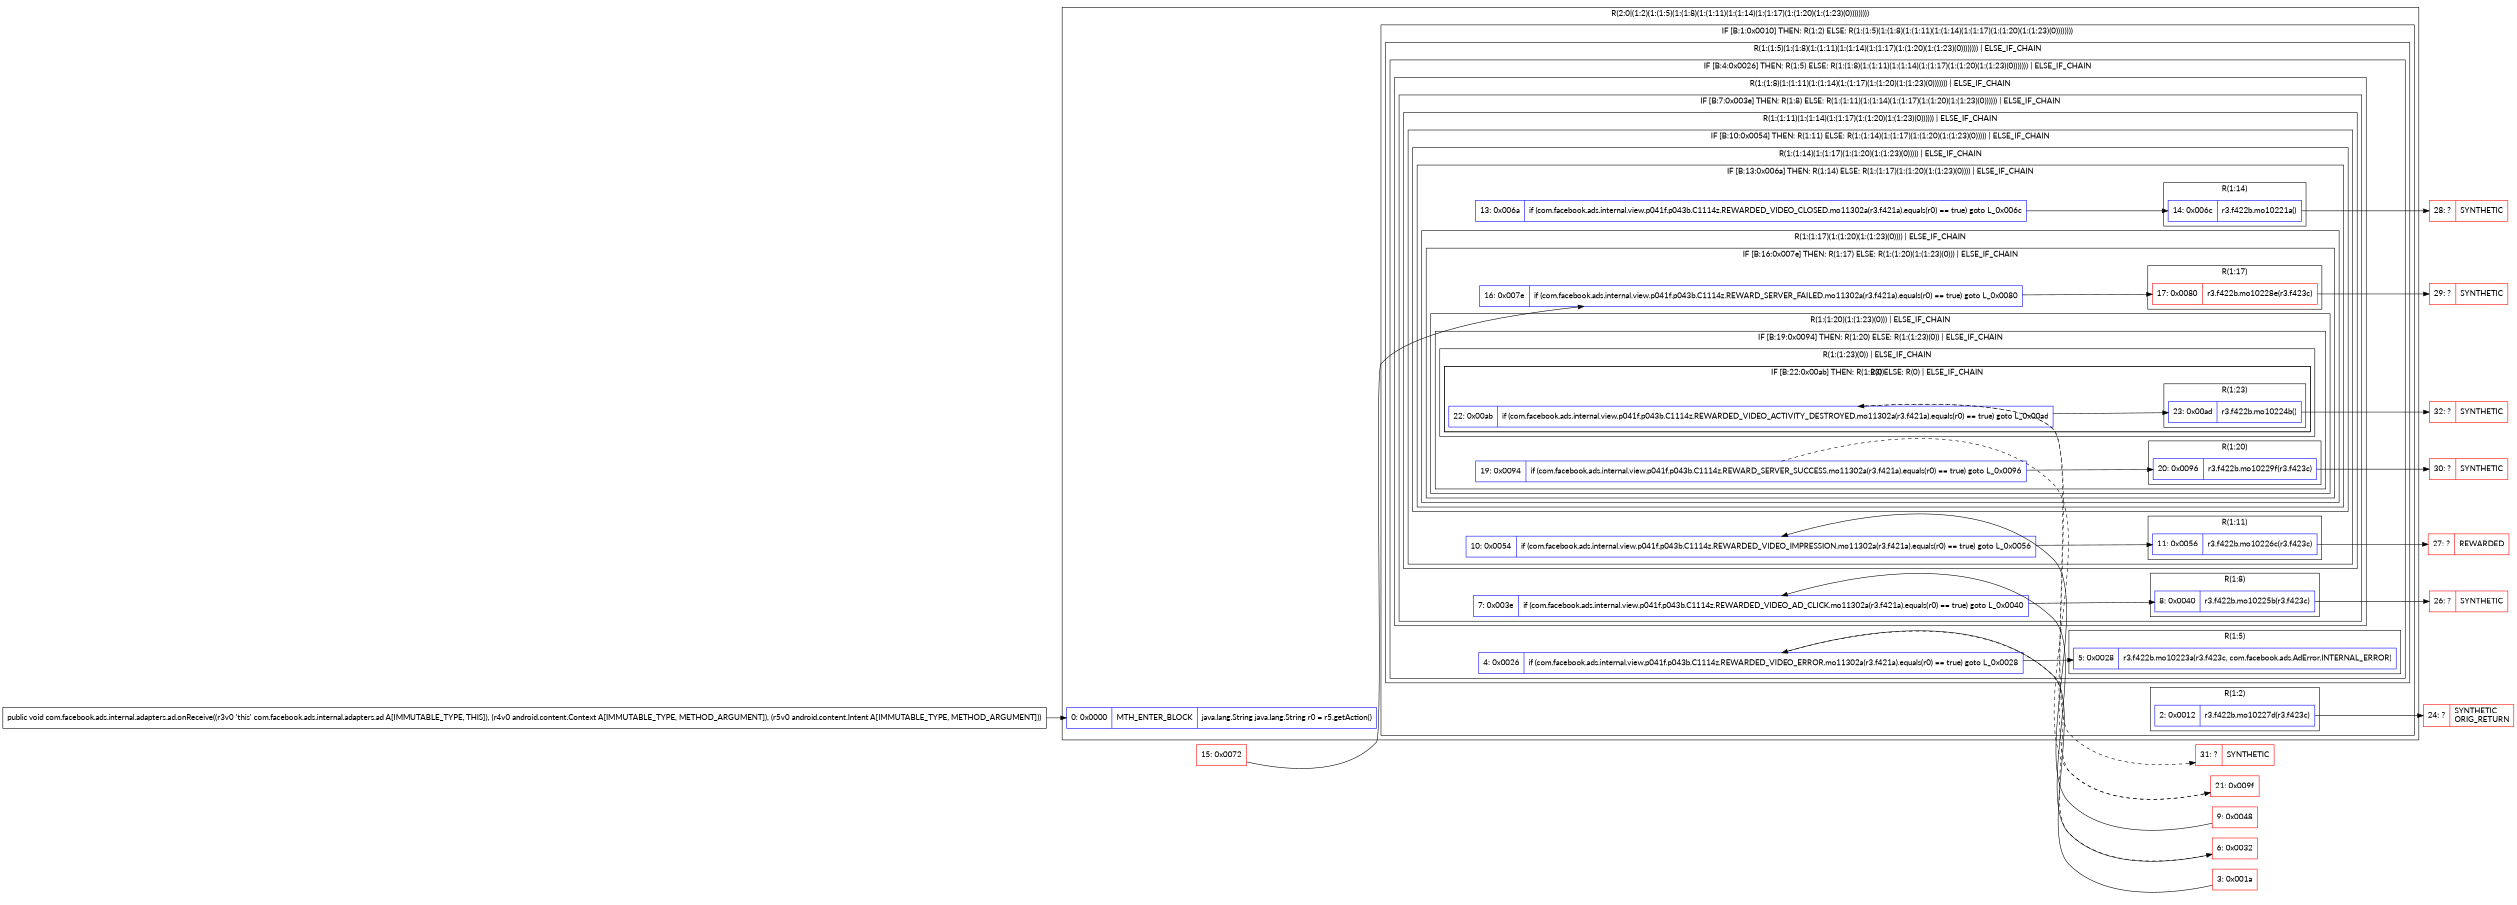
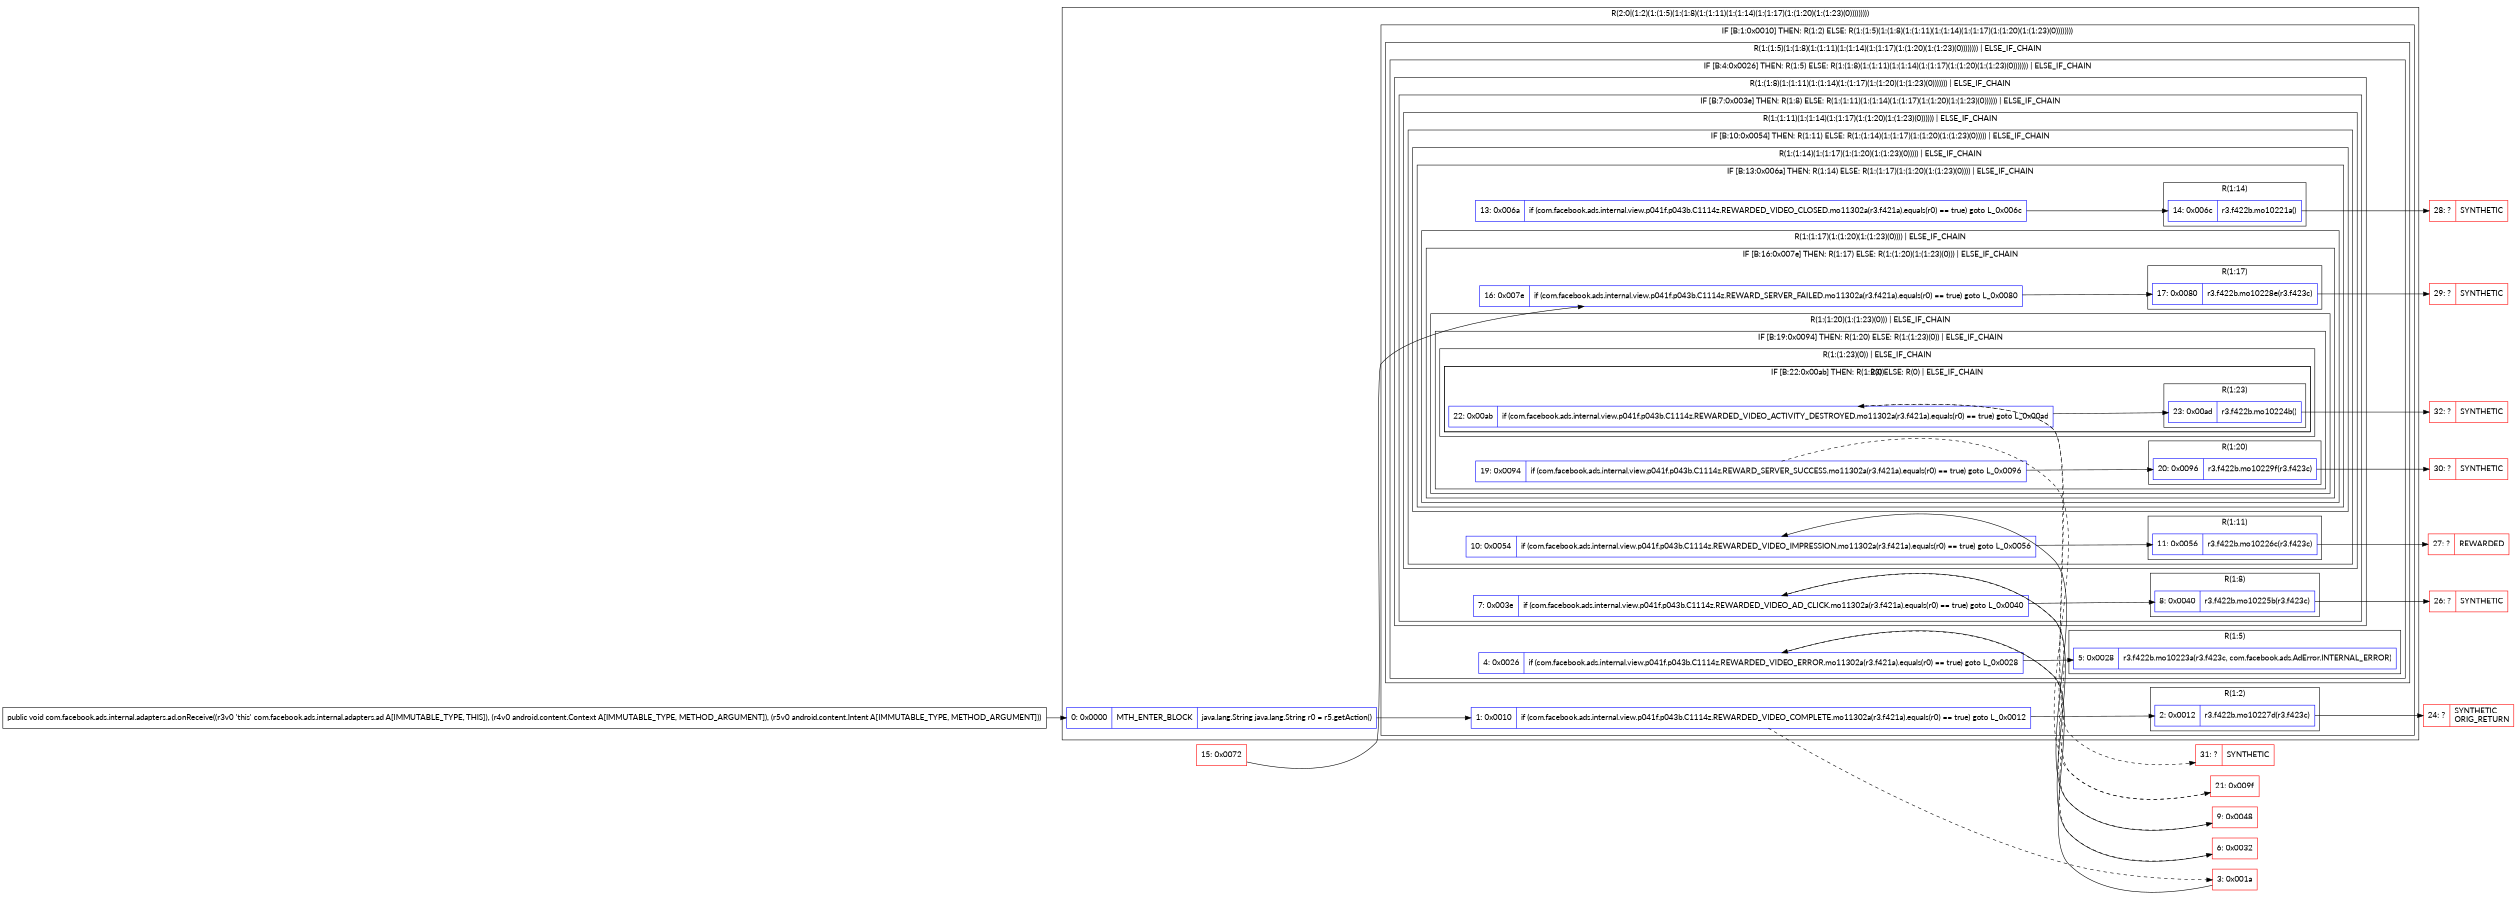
(2235, 294) -> (2235, 294)
none -> (2062, 641)
none -> (1751, 718)
